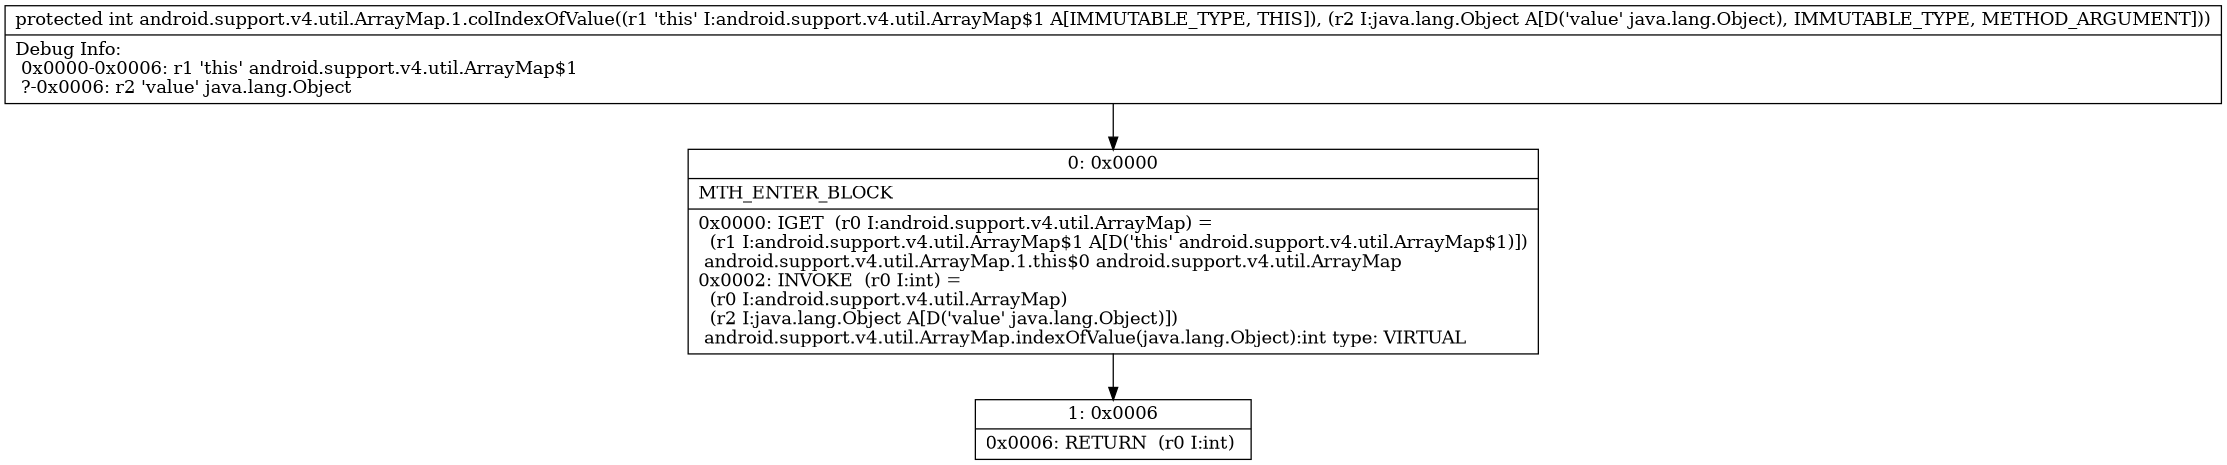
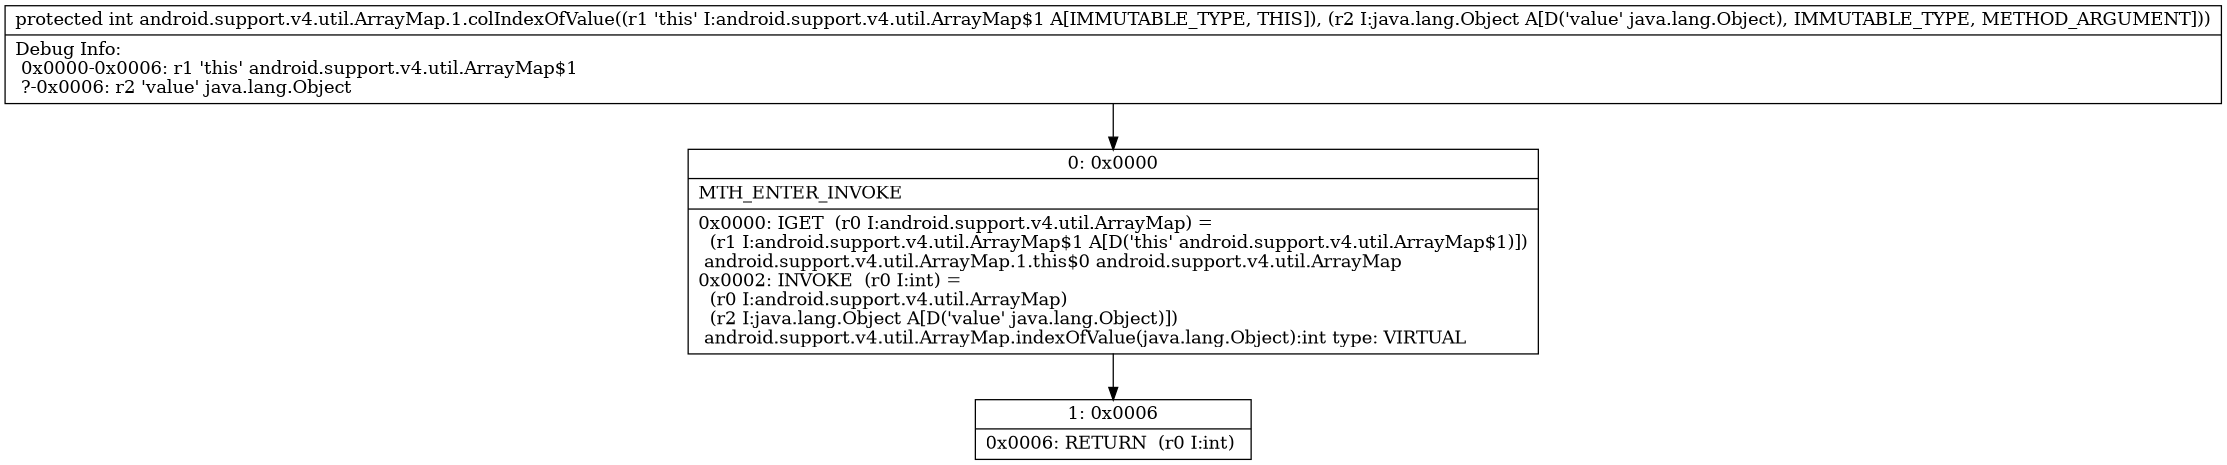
(796, 193) -> (801, 193)
